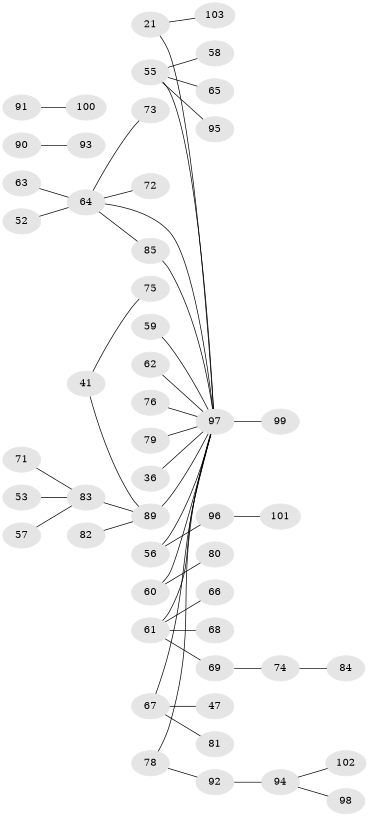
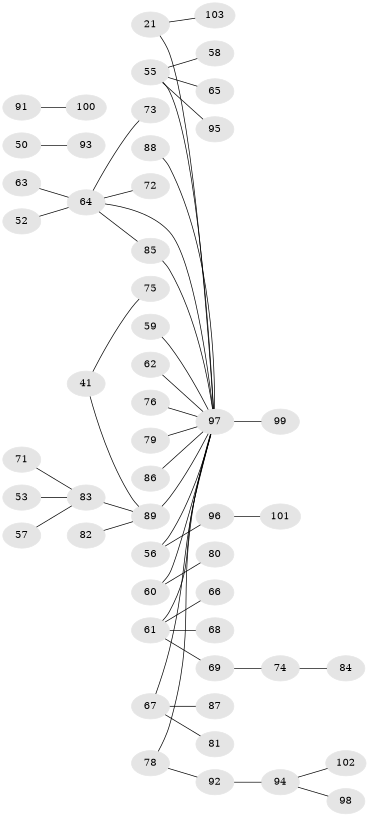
(22, 145) -> (22, 145)
none -> (151, 148)
(151, 479) -> (151, 479)
(215, 706) -> (215, 706)
